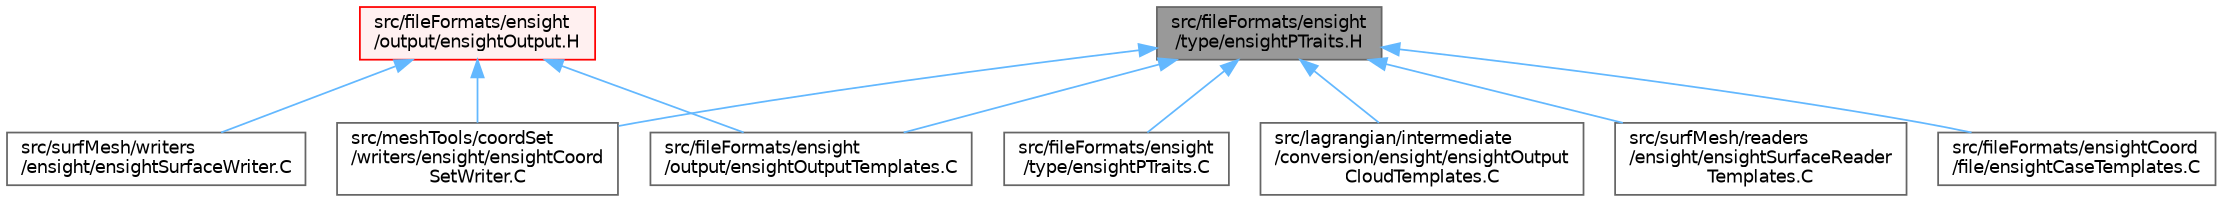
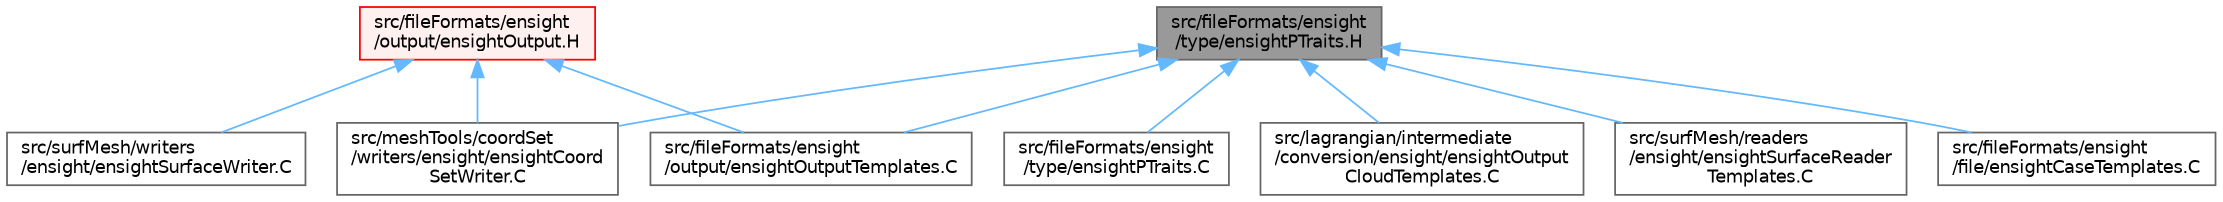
(2077, 159) -> (2077, 159)
